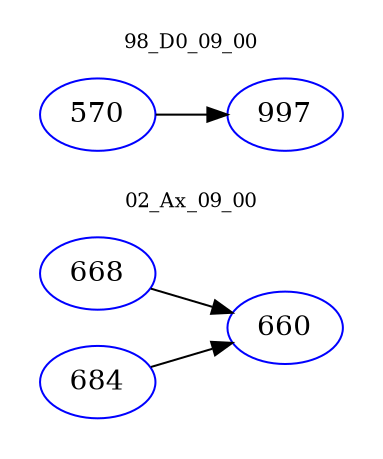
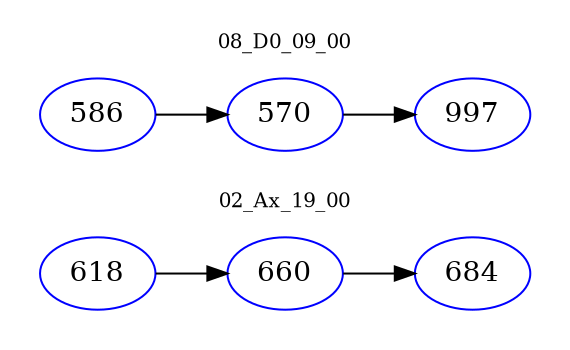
(191, 43) -> (285, 43)
none -> (98, 115)
(191, 202) -> (285, 202)
(98, 274) -> (98, 274)
(182, 358) -> (369, 274)
